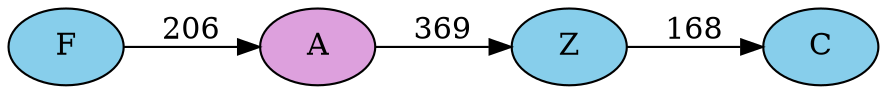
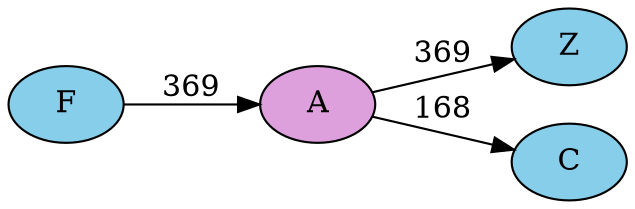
(192, 31) -> (192, 88)
(684, 47) -> (432, 131)
